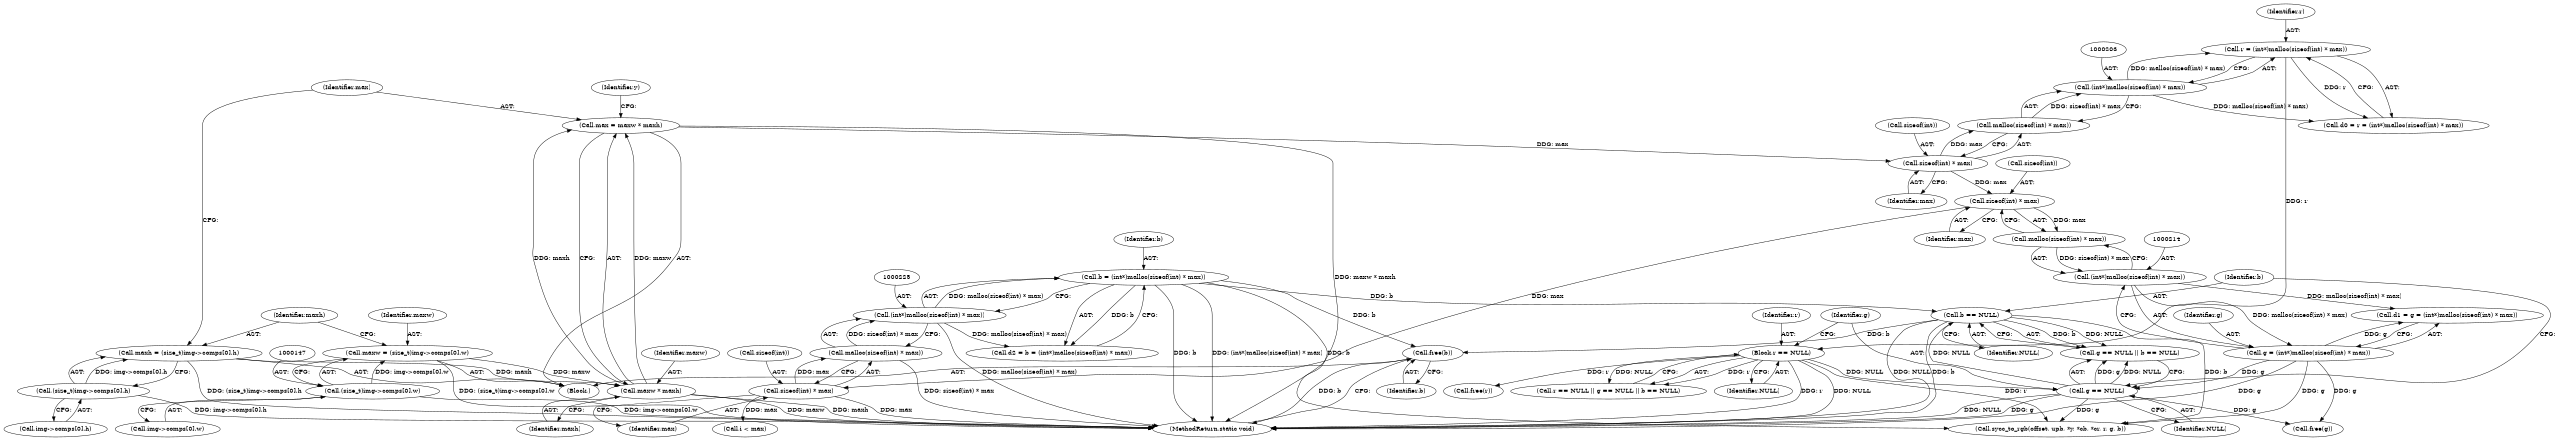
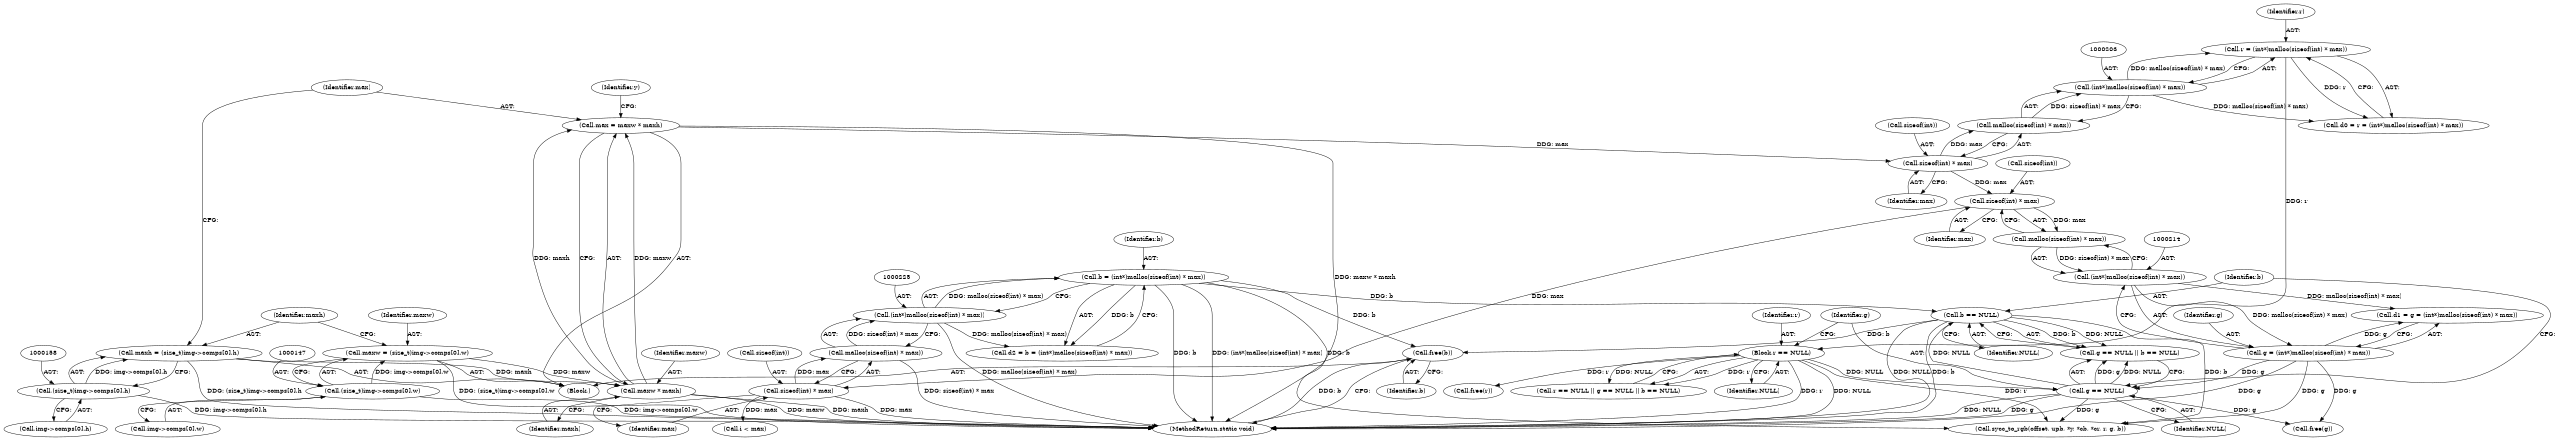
none -> (43, 353)
